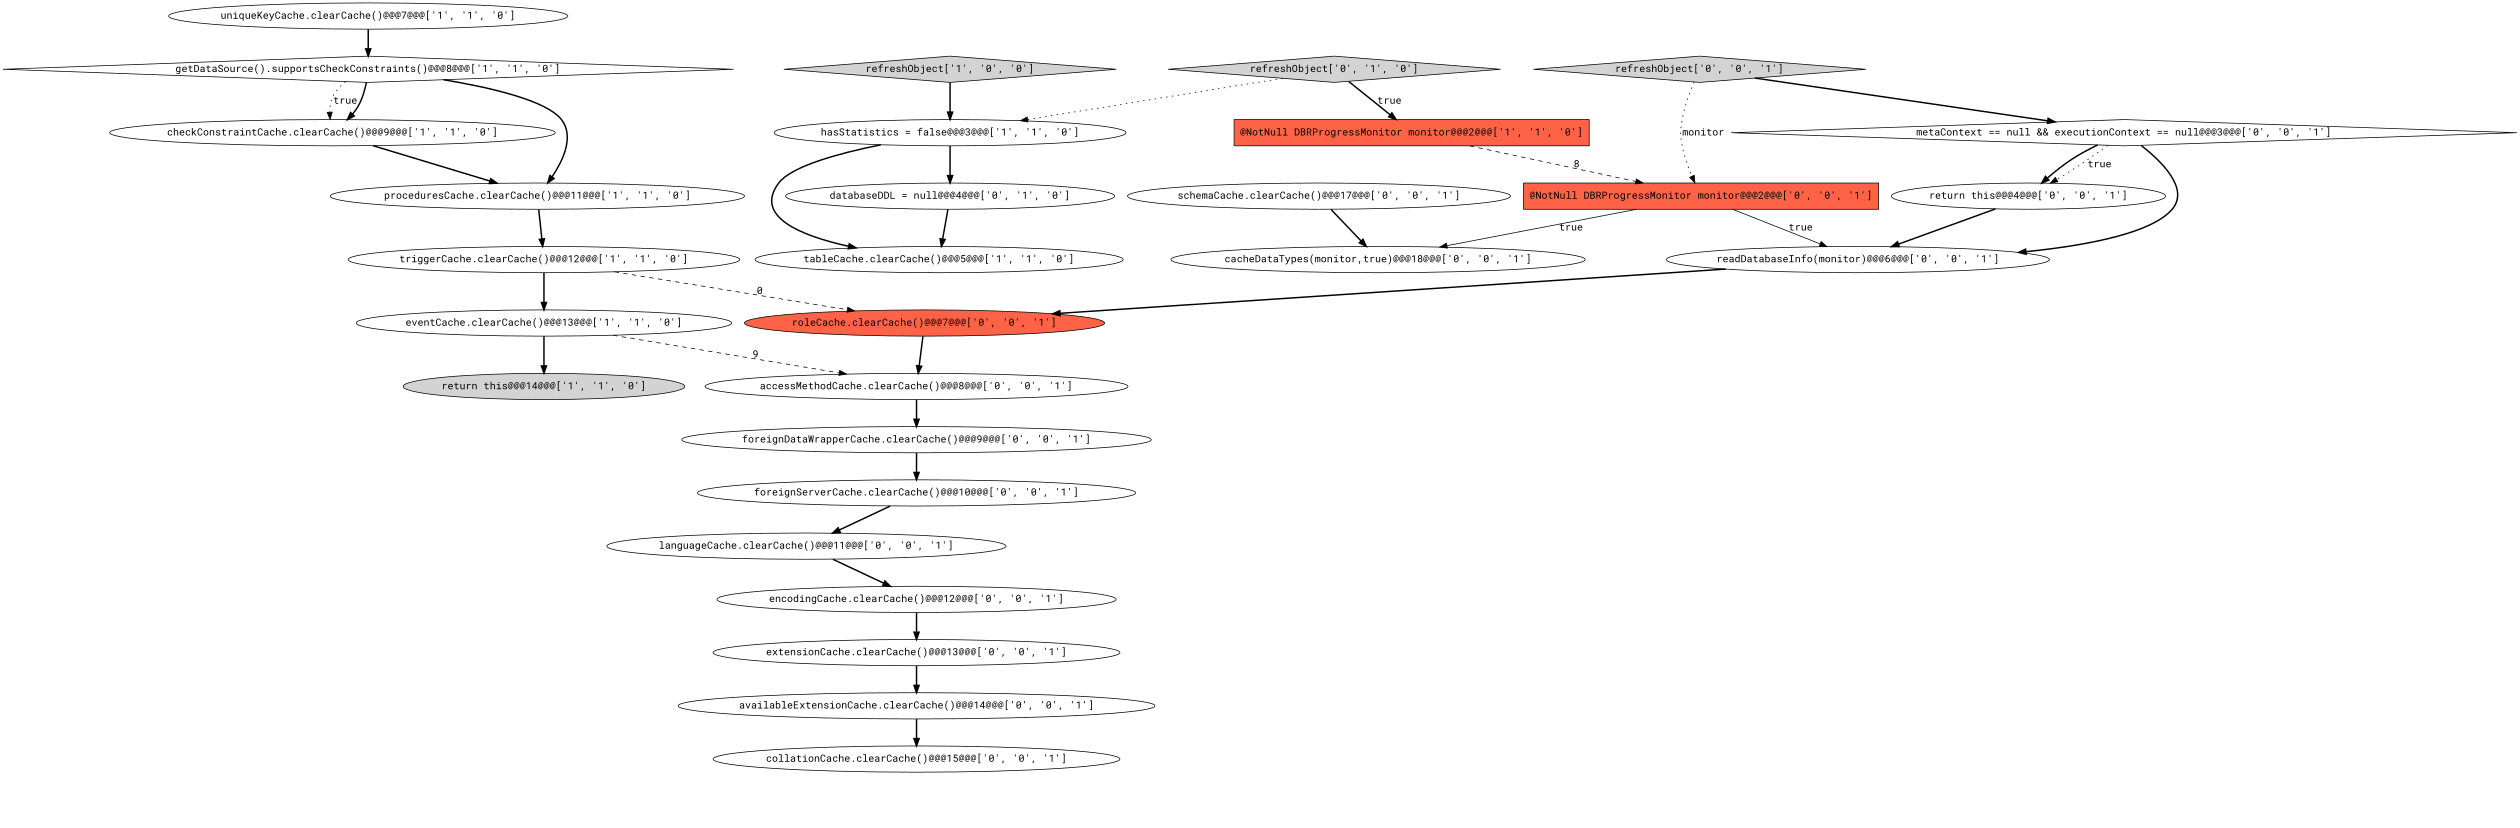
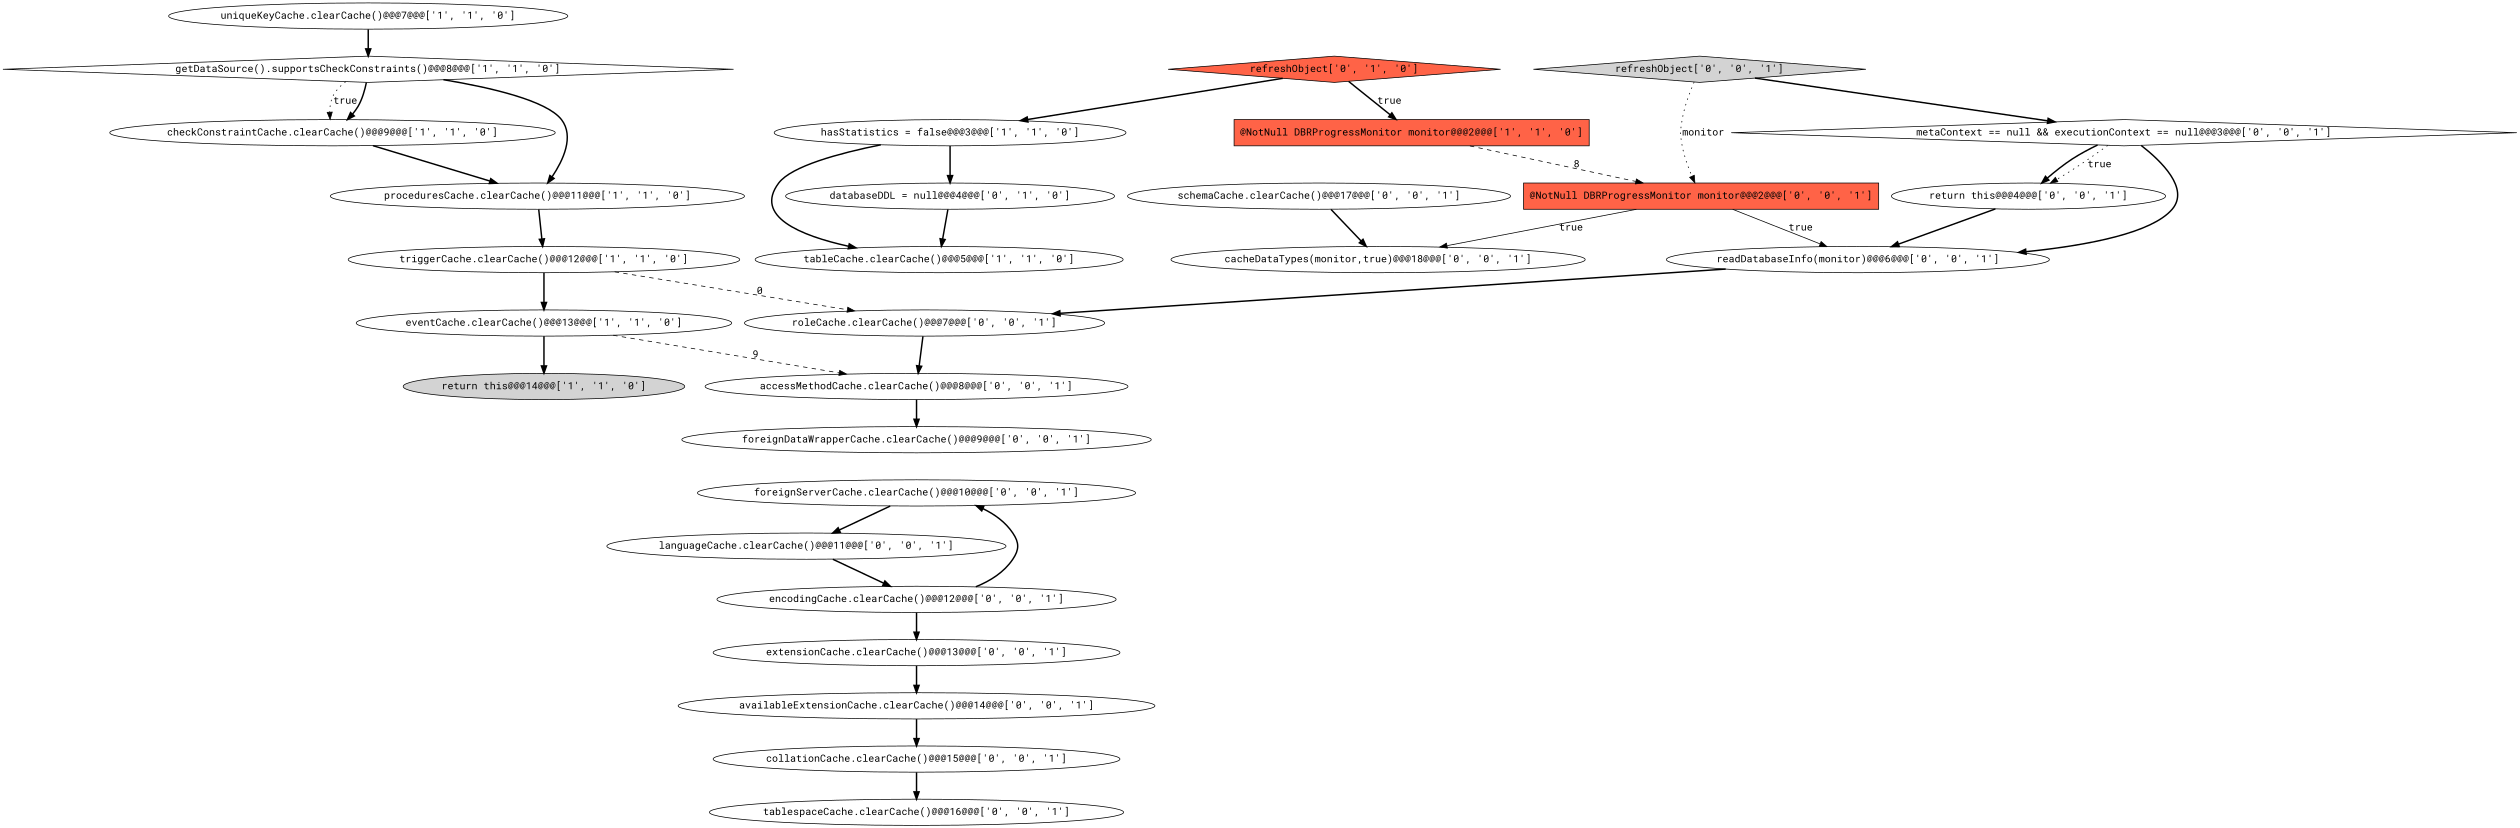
(950, 69) -> none
(1334, 69) -> (1334, 69)
(1155, 99) -> (1155, 99)
(925, 323) -> (925, 323)
(917, 463) -> (1017, 550)
none -> (917, 812)
